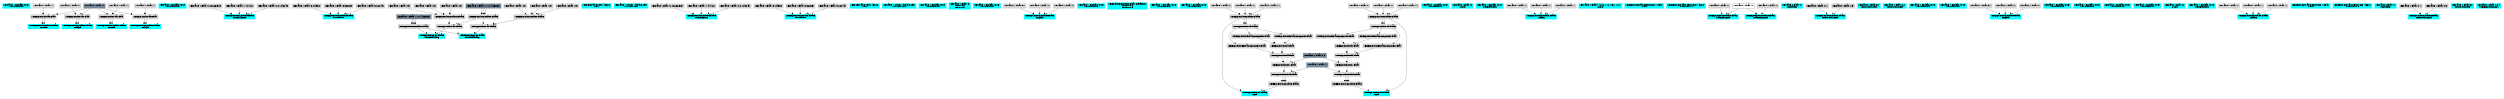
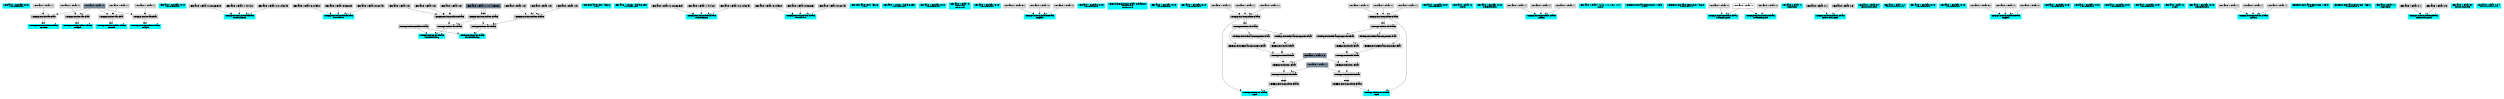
(1895, 6) -> (1895, 6)
(2489, 6) -> (2489, 6)
(414, 17) -> none
